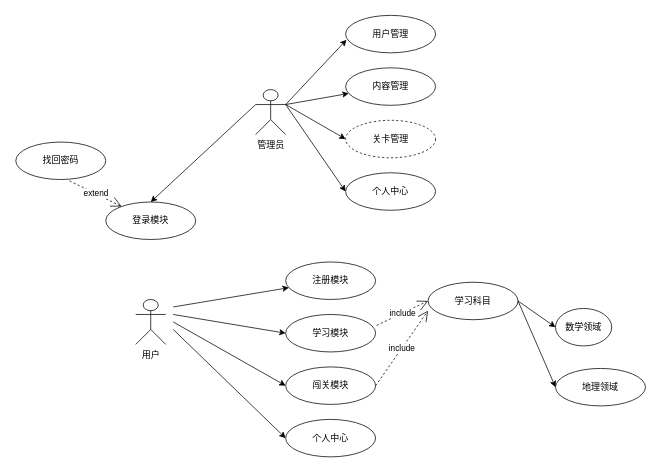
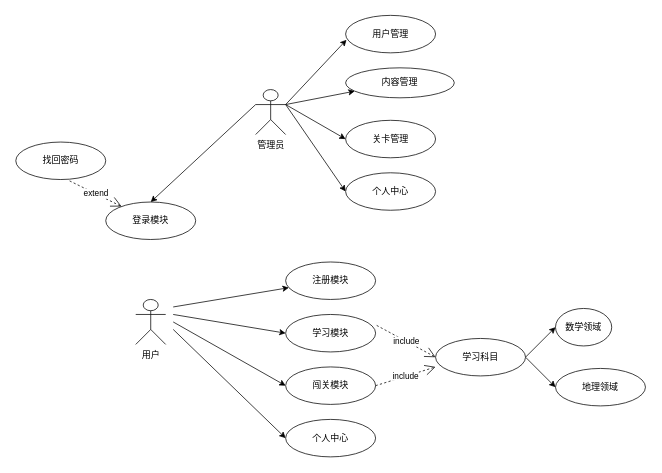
(390, 87) -> (400, 83)
(390, 139) -> (390, 139)
(473, 301) -> (480, 357)
